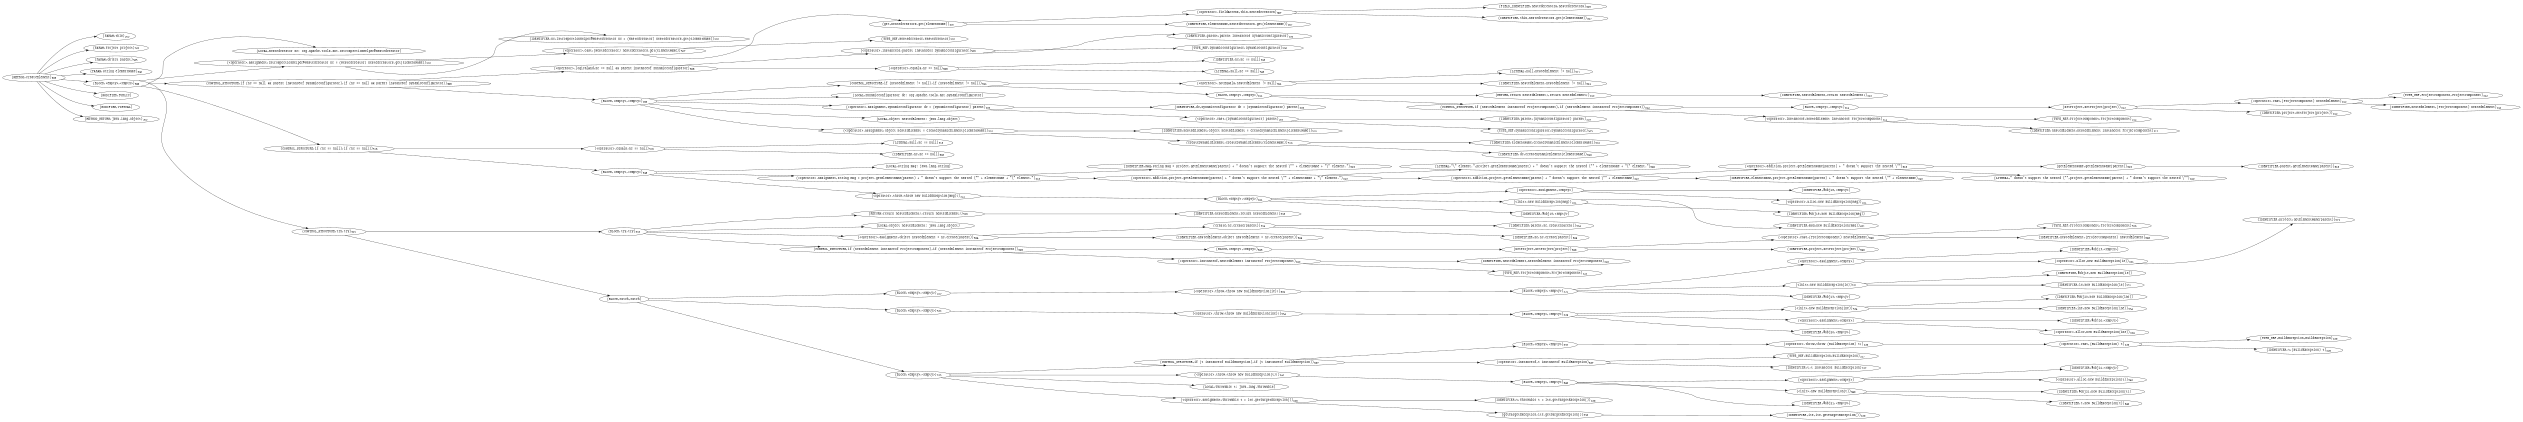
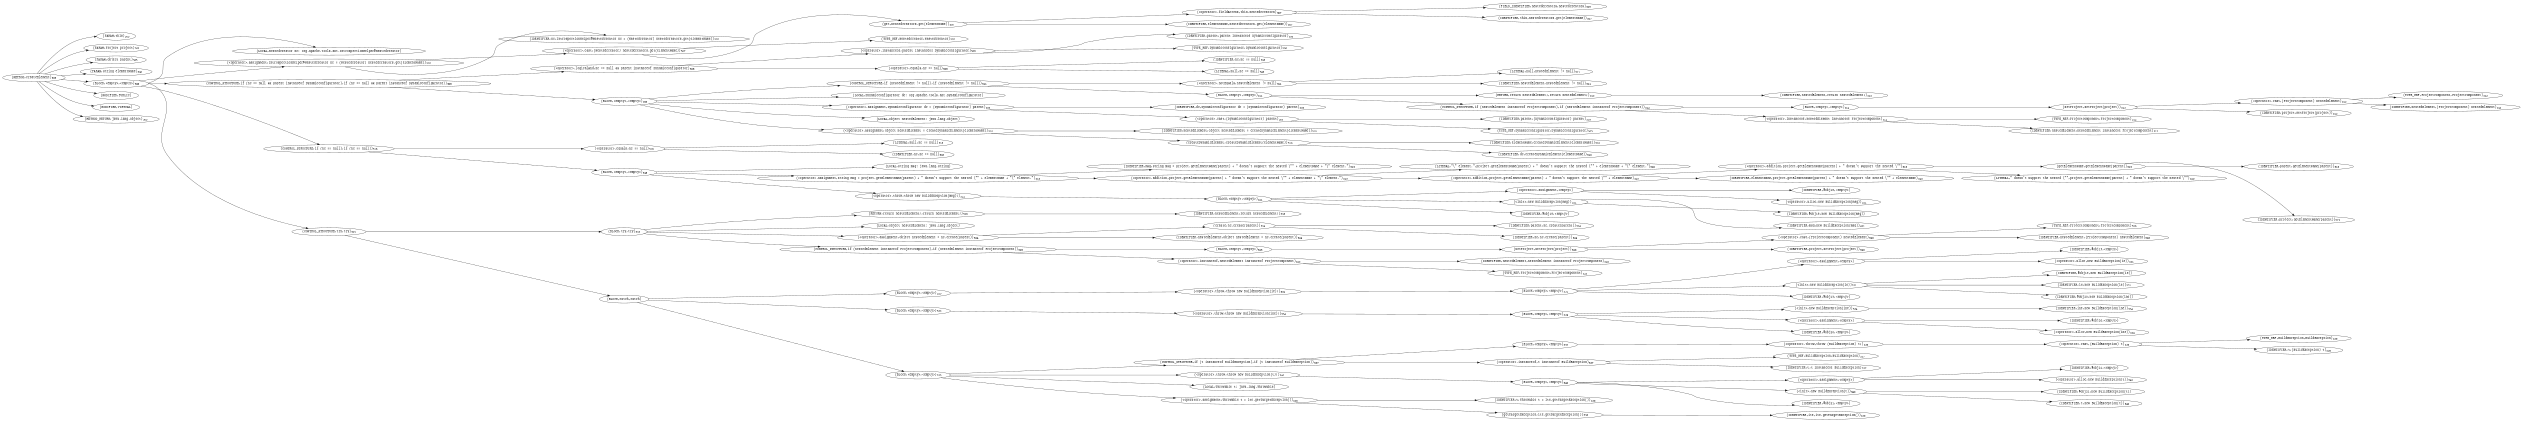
(2217, 258) -> (2215, 169)
(1956, 303) -> (1955, 291)
